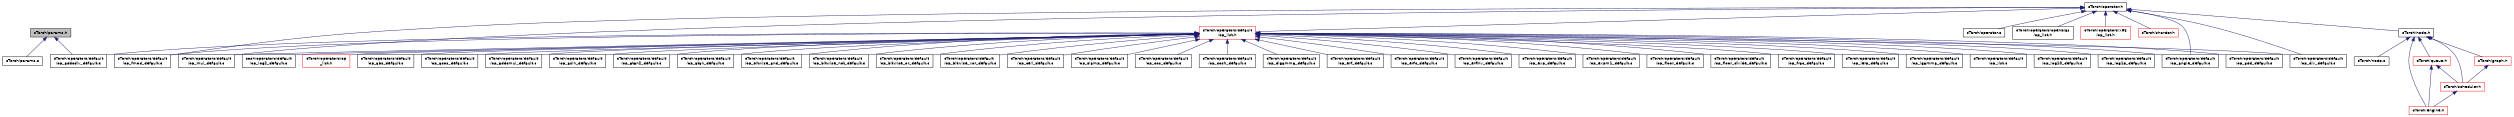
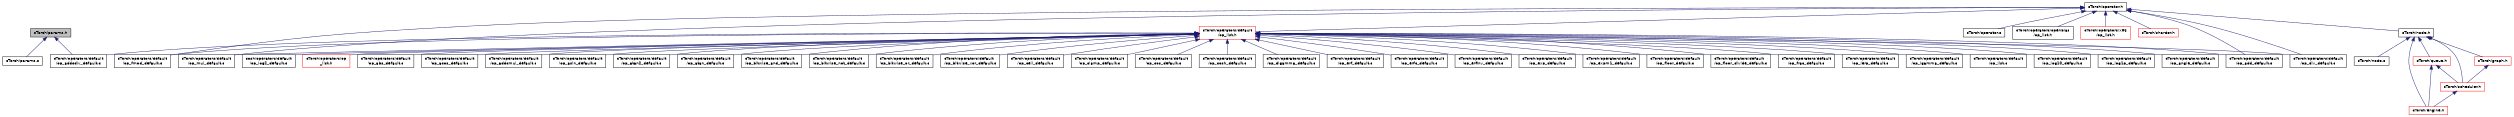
(2174, 21) -> (2191, 26)
